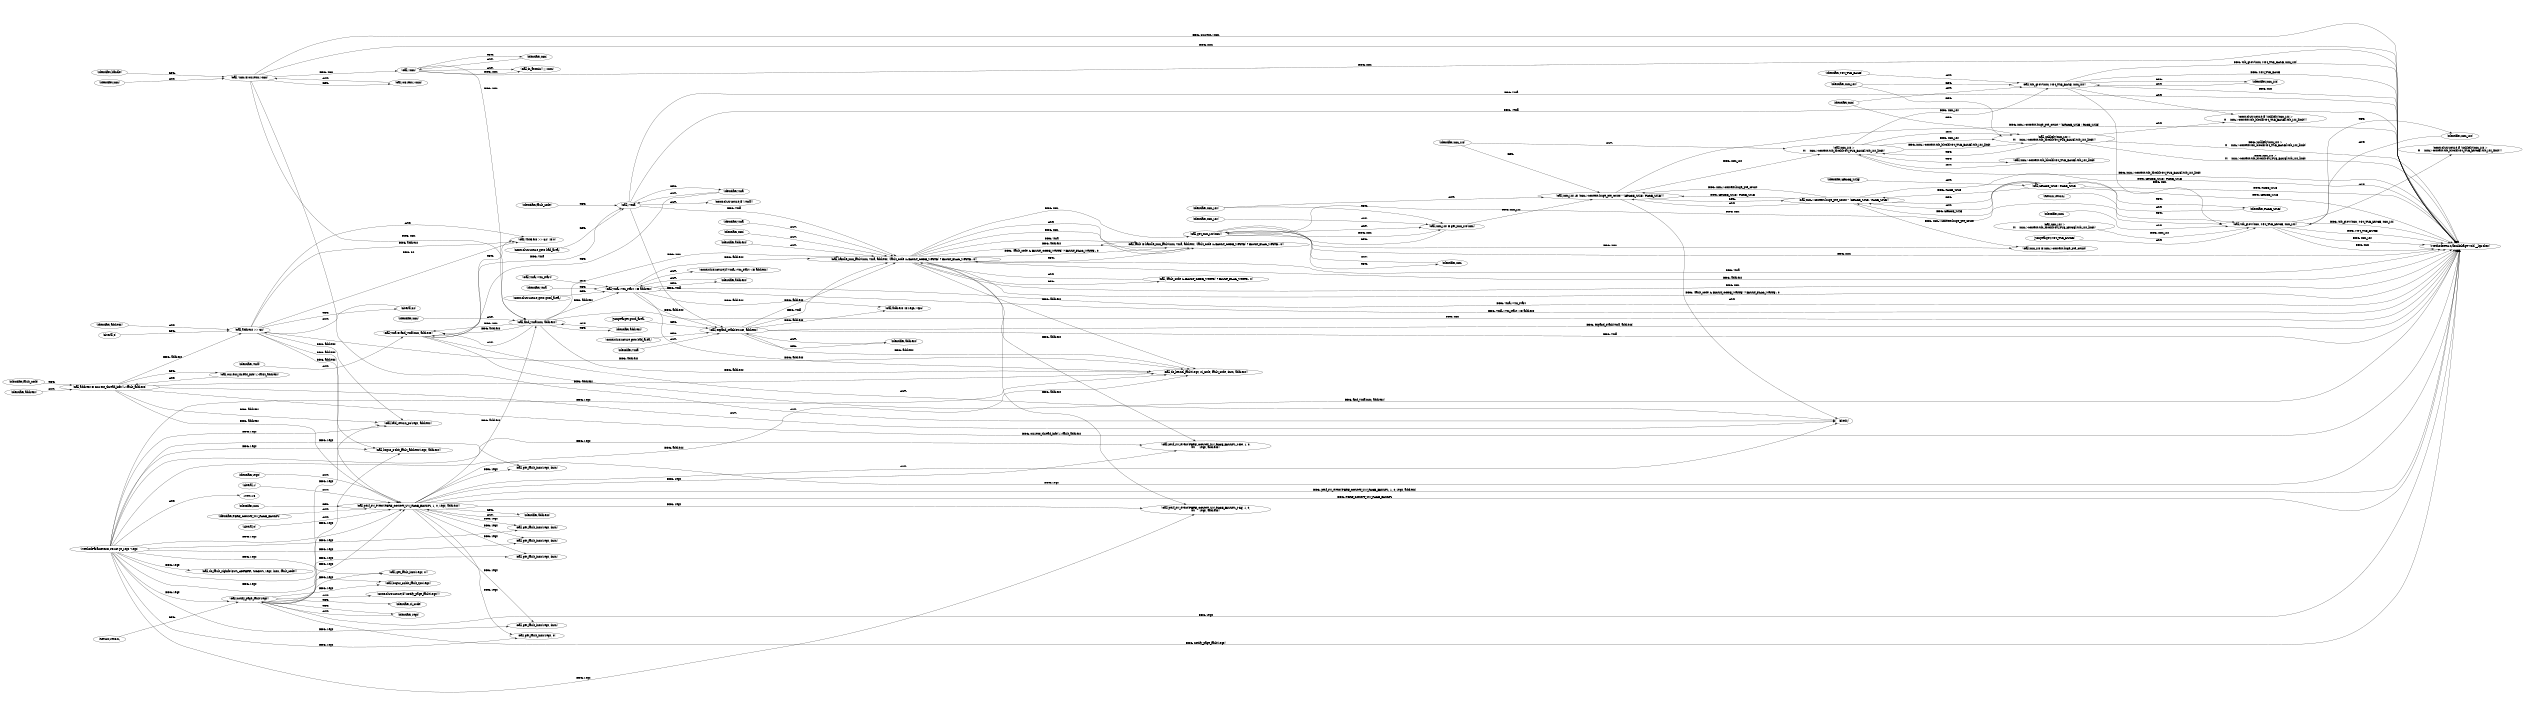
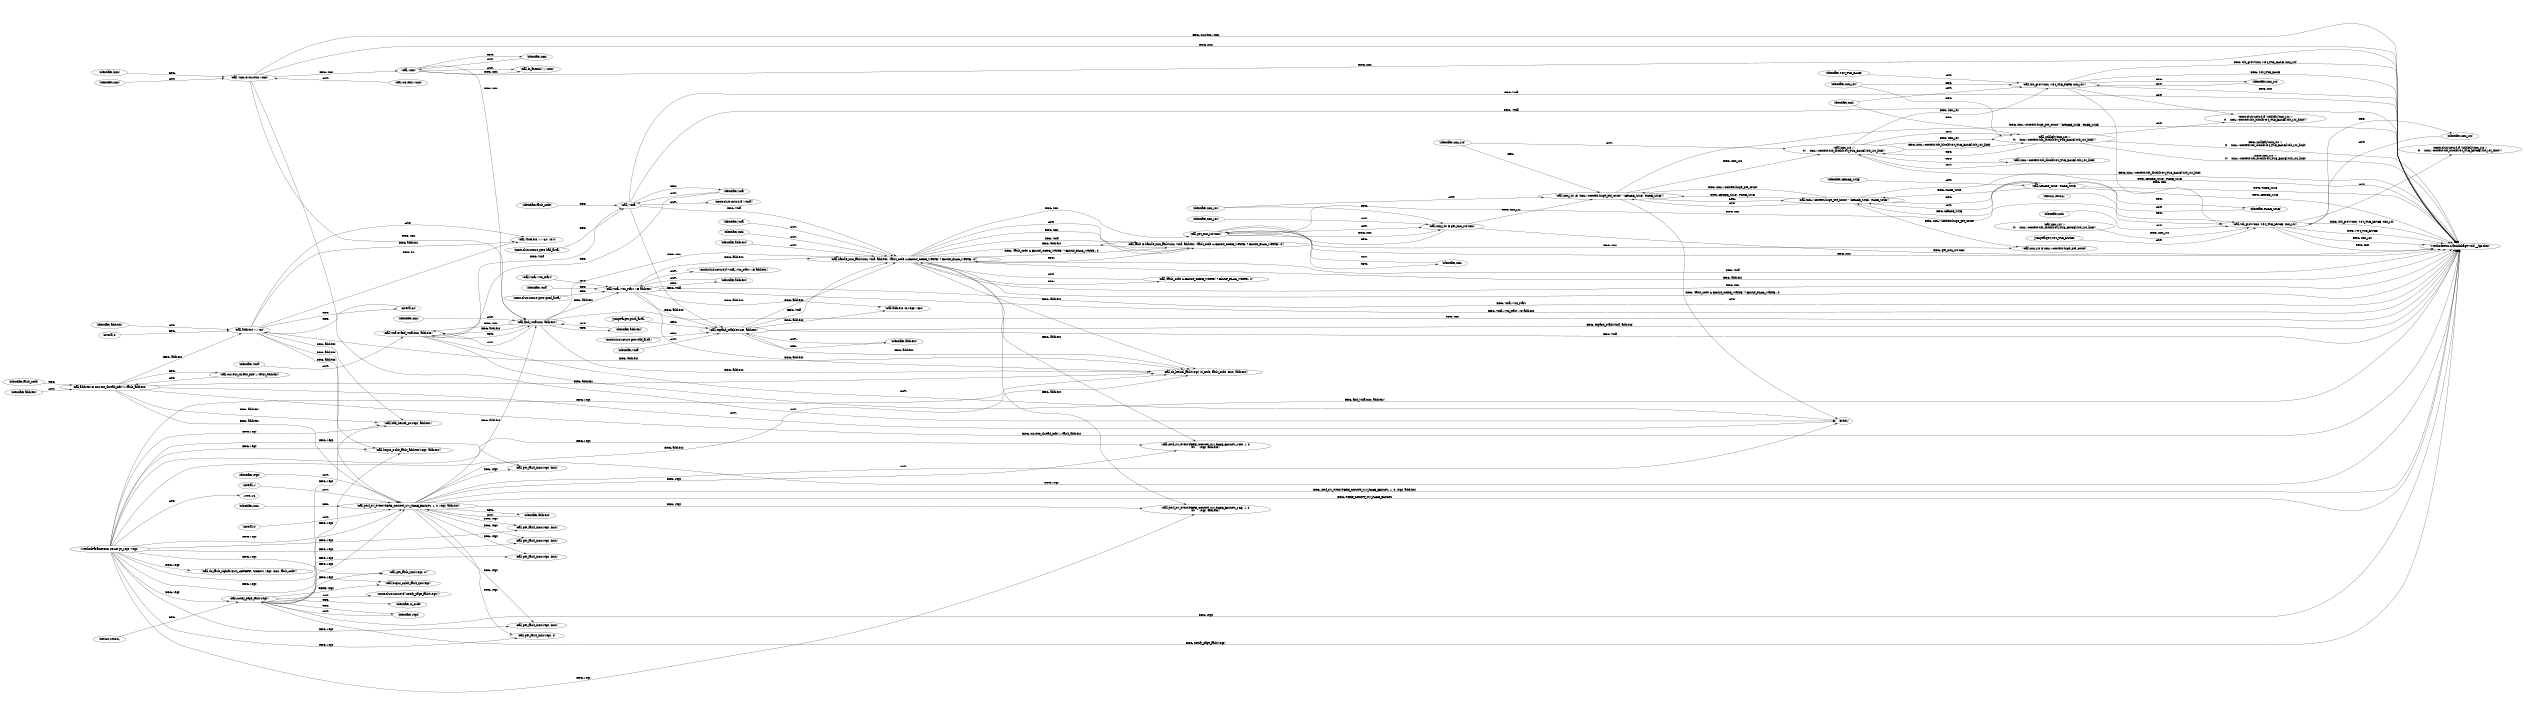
(110, 73) -> (110, 73)
(328, 85) -> none
(2054, 85) -> (2054, 85)
none -> (1954, 253)
(479, 269) -> (479, 338)
(326, 319) -> (326, 319)
(408, 423) -> (408, 423)
(249, 517) -> none
(326, 588) -> (326, 588)
